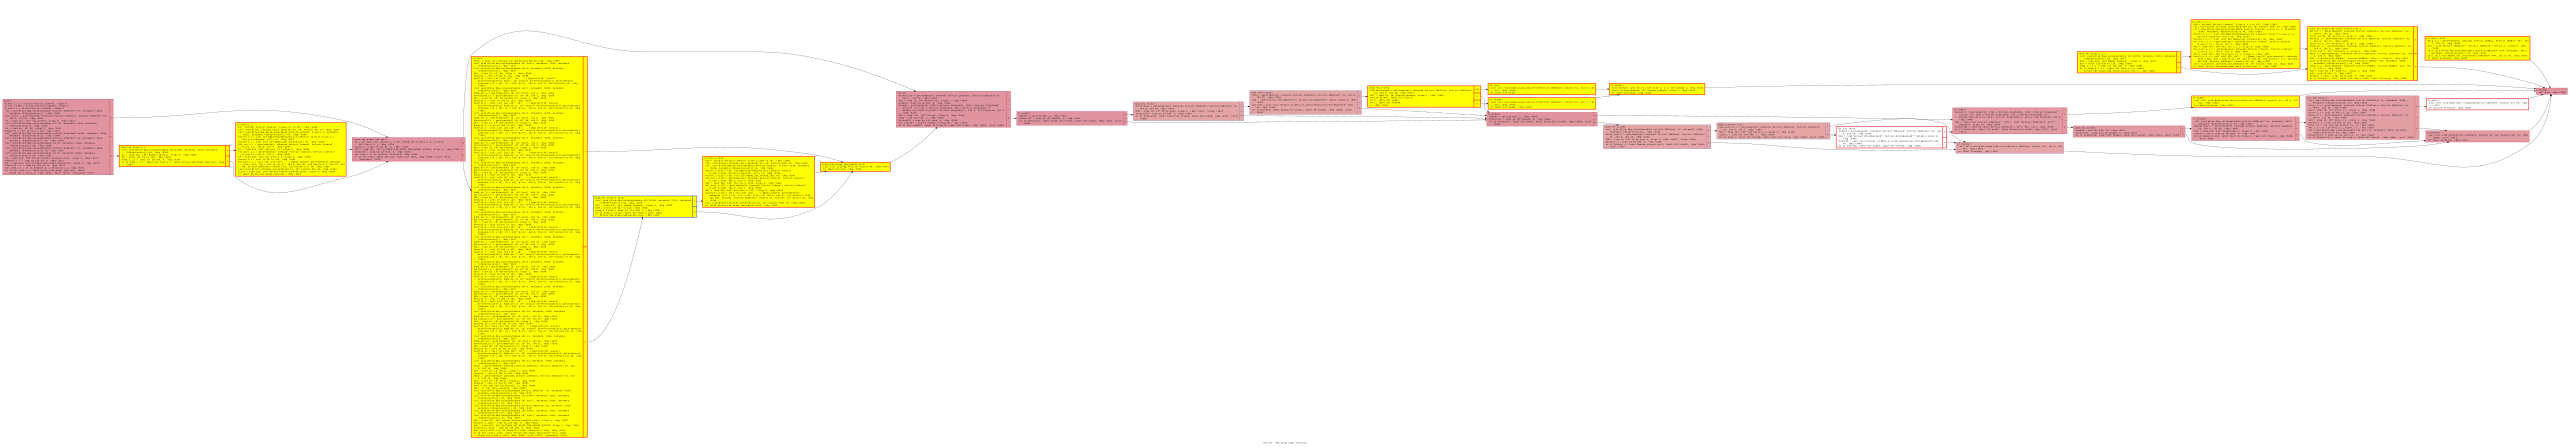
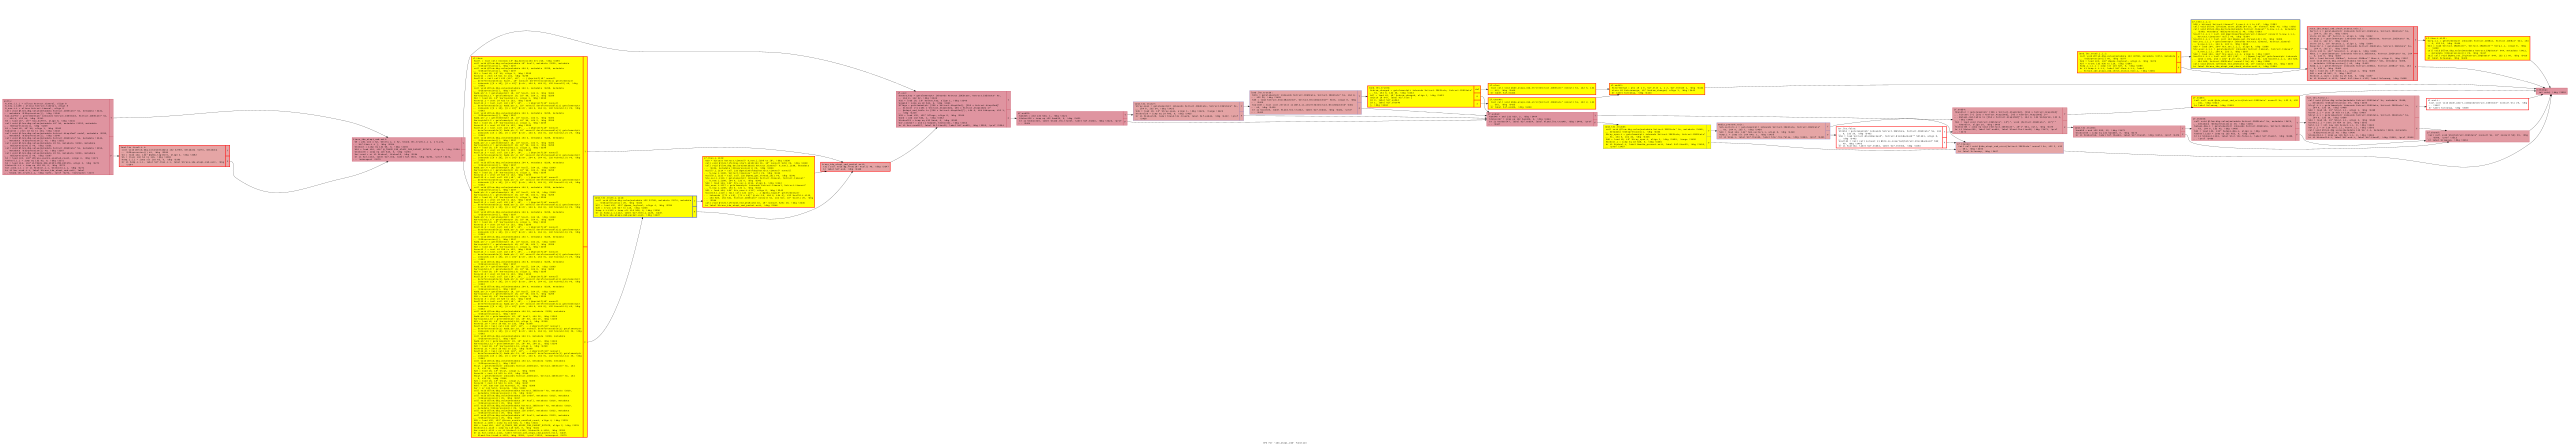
none -> (2421, 40)
(2245, 44) -> (2245, 44)
(2362, 54) -> (2362, 54)
(2450, 108) -> (2448, 108)
(1657, 137) -> (1657, 137)
(291, 149) -> none
(174, 156) -> (174, 156)
(855, 167) -> (855, 167)
